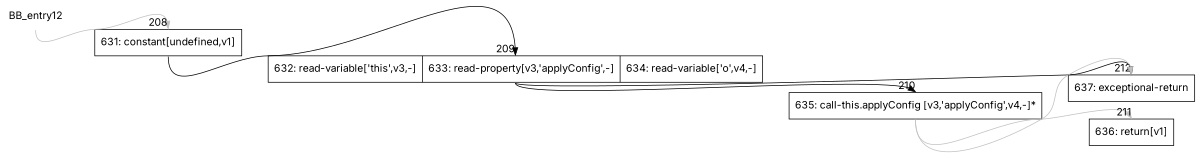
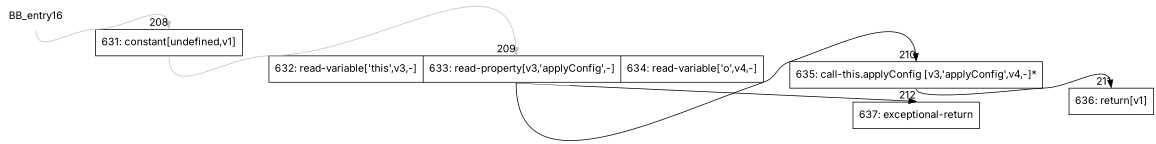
(36, 16) -> (36, 16)
(348, 41) -> (349, 41)
(1013, 123) -> (1015, 91)
(1029, 126) -> none
